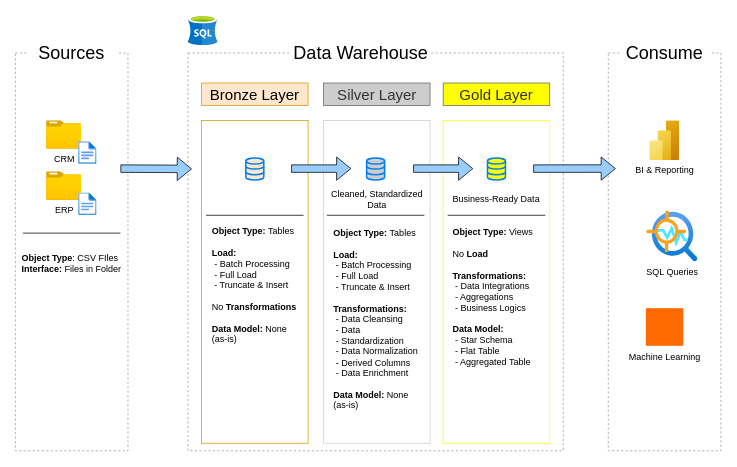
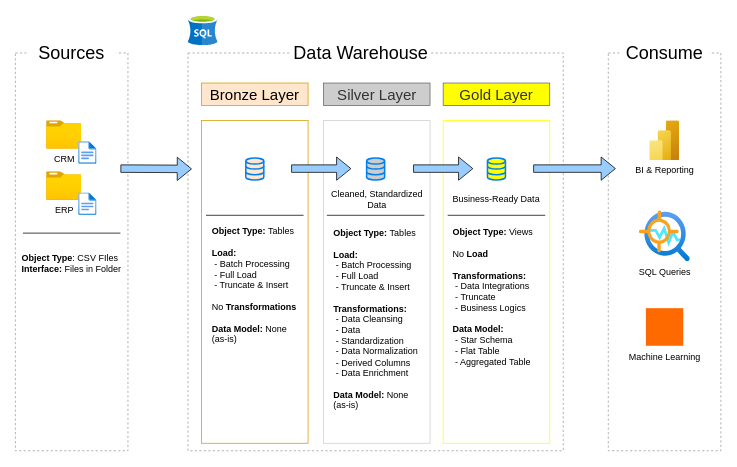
(672, 236) -> (664, 236)
(497, 297) -> (497, 297)
